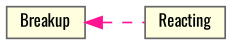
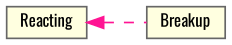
(124, 23) -> (125, 23)
